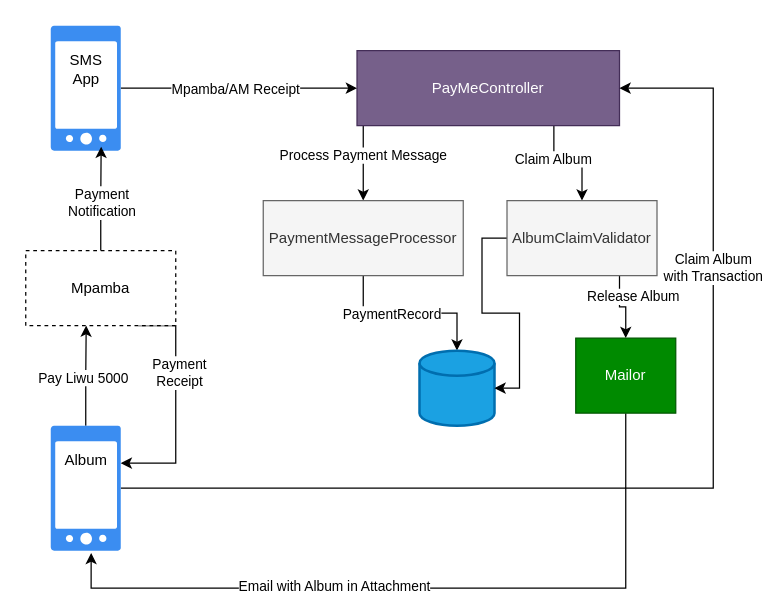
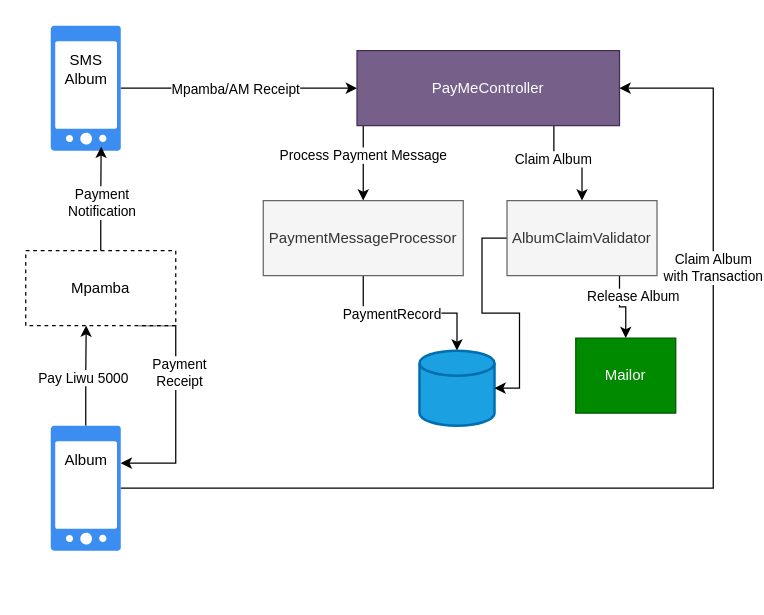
(86, 52) -> (86, 52)
(432, 588) -> none
